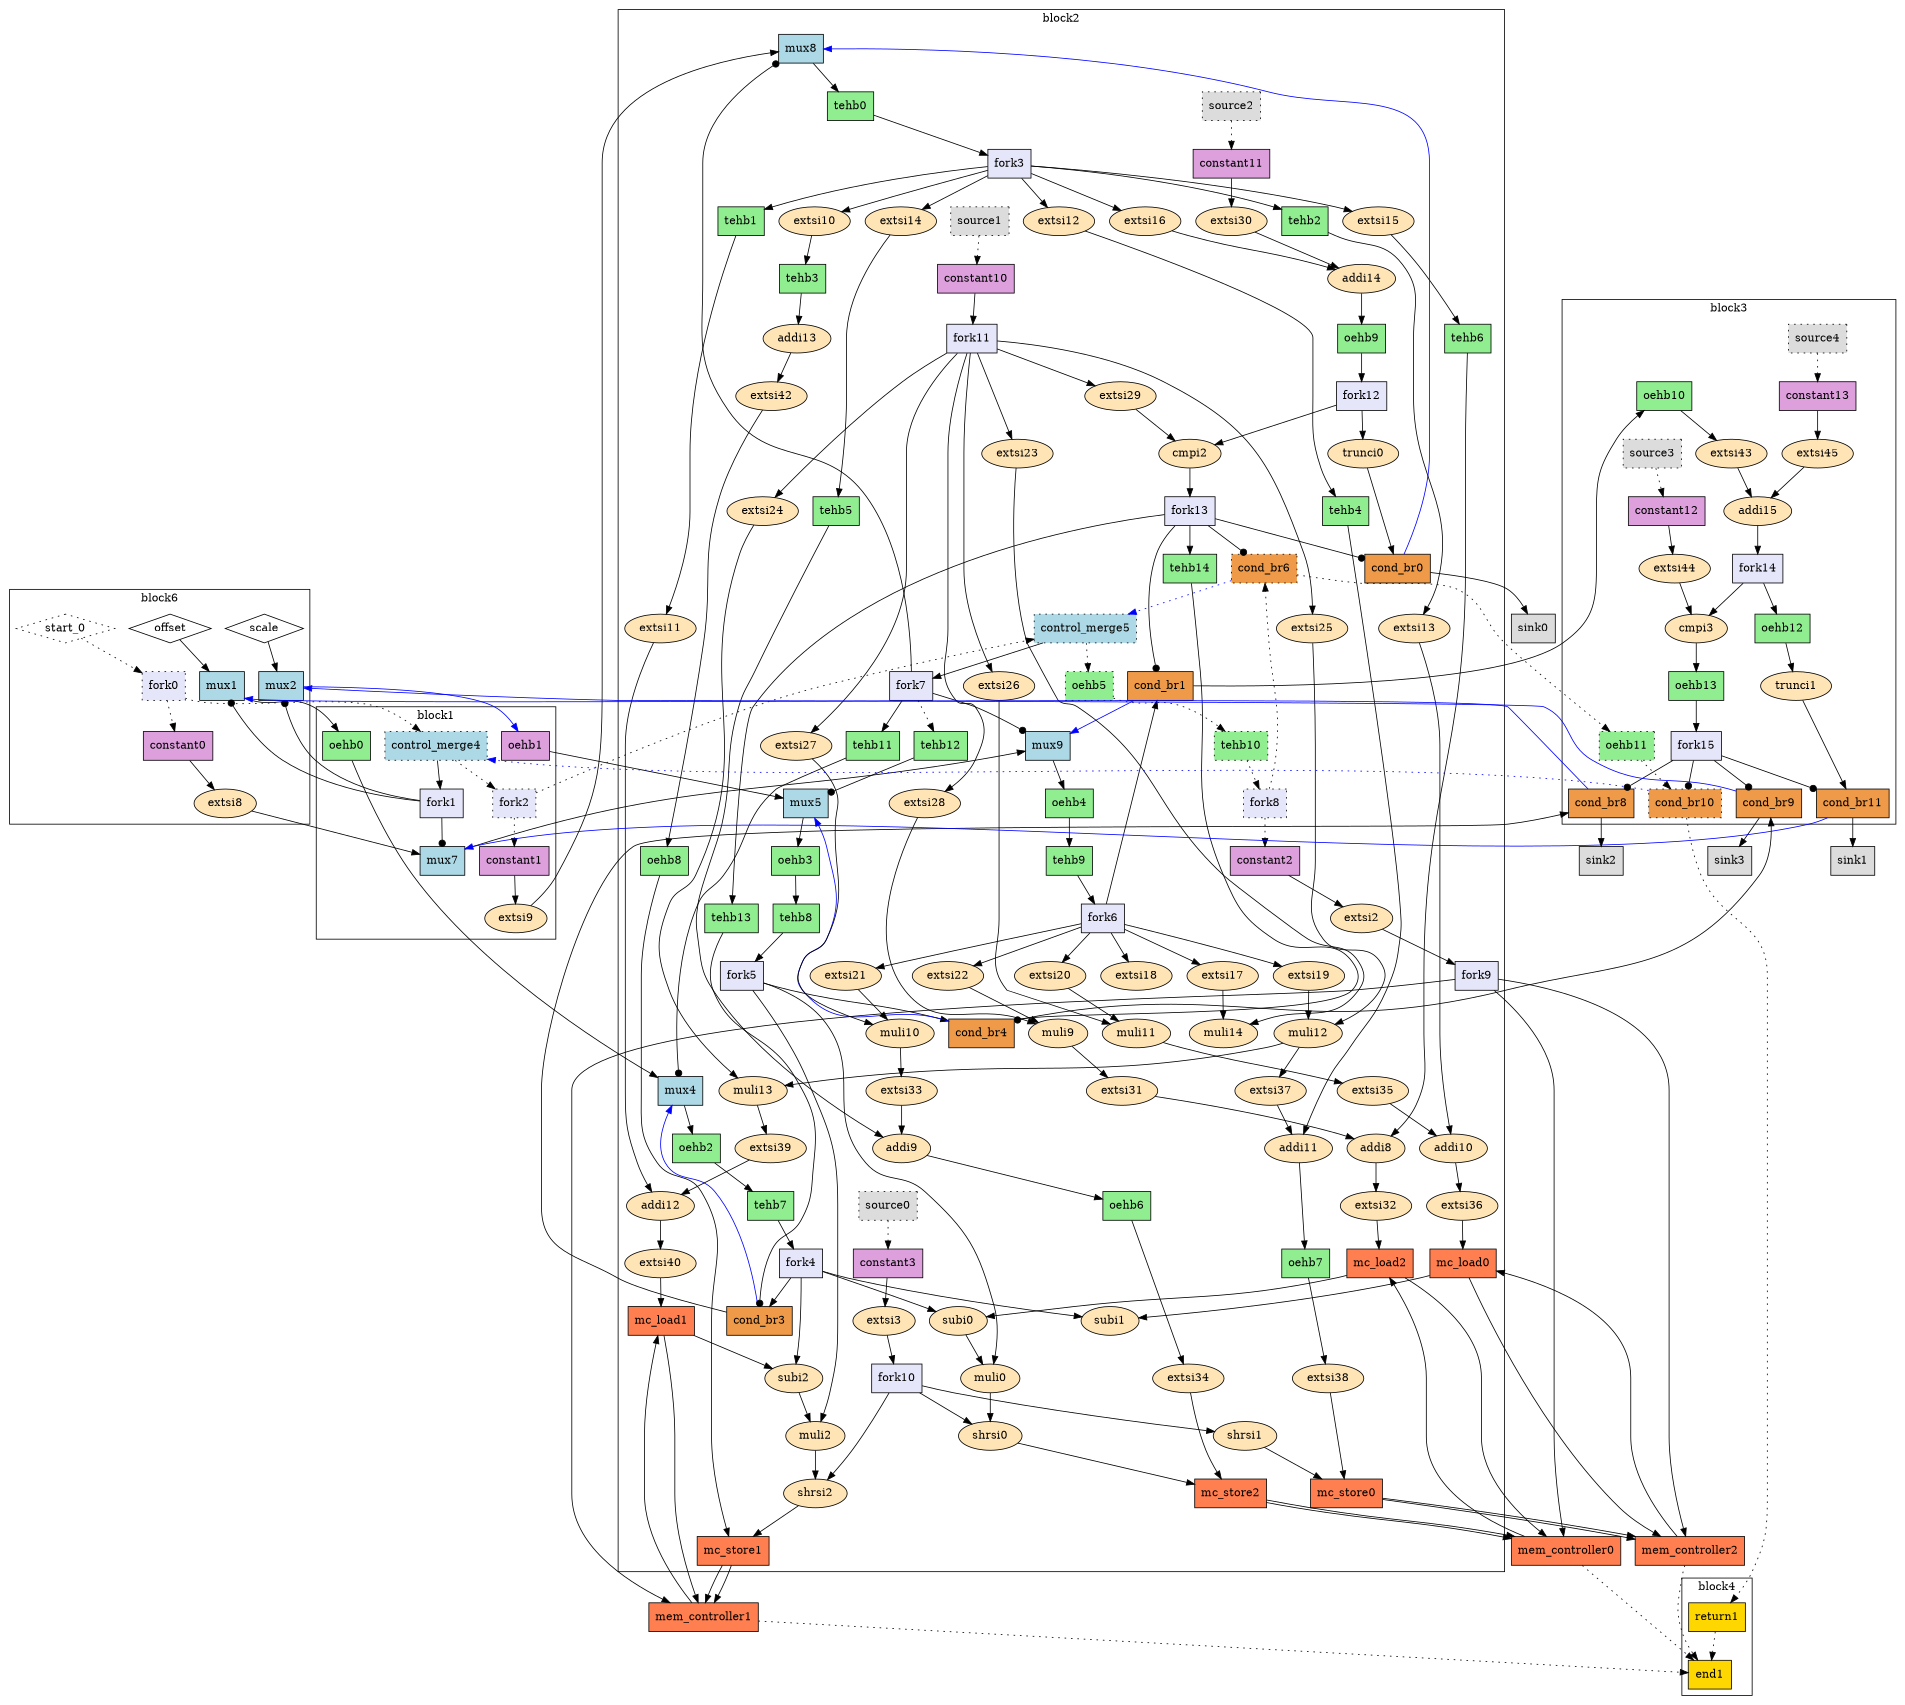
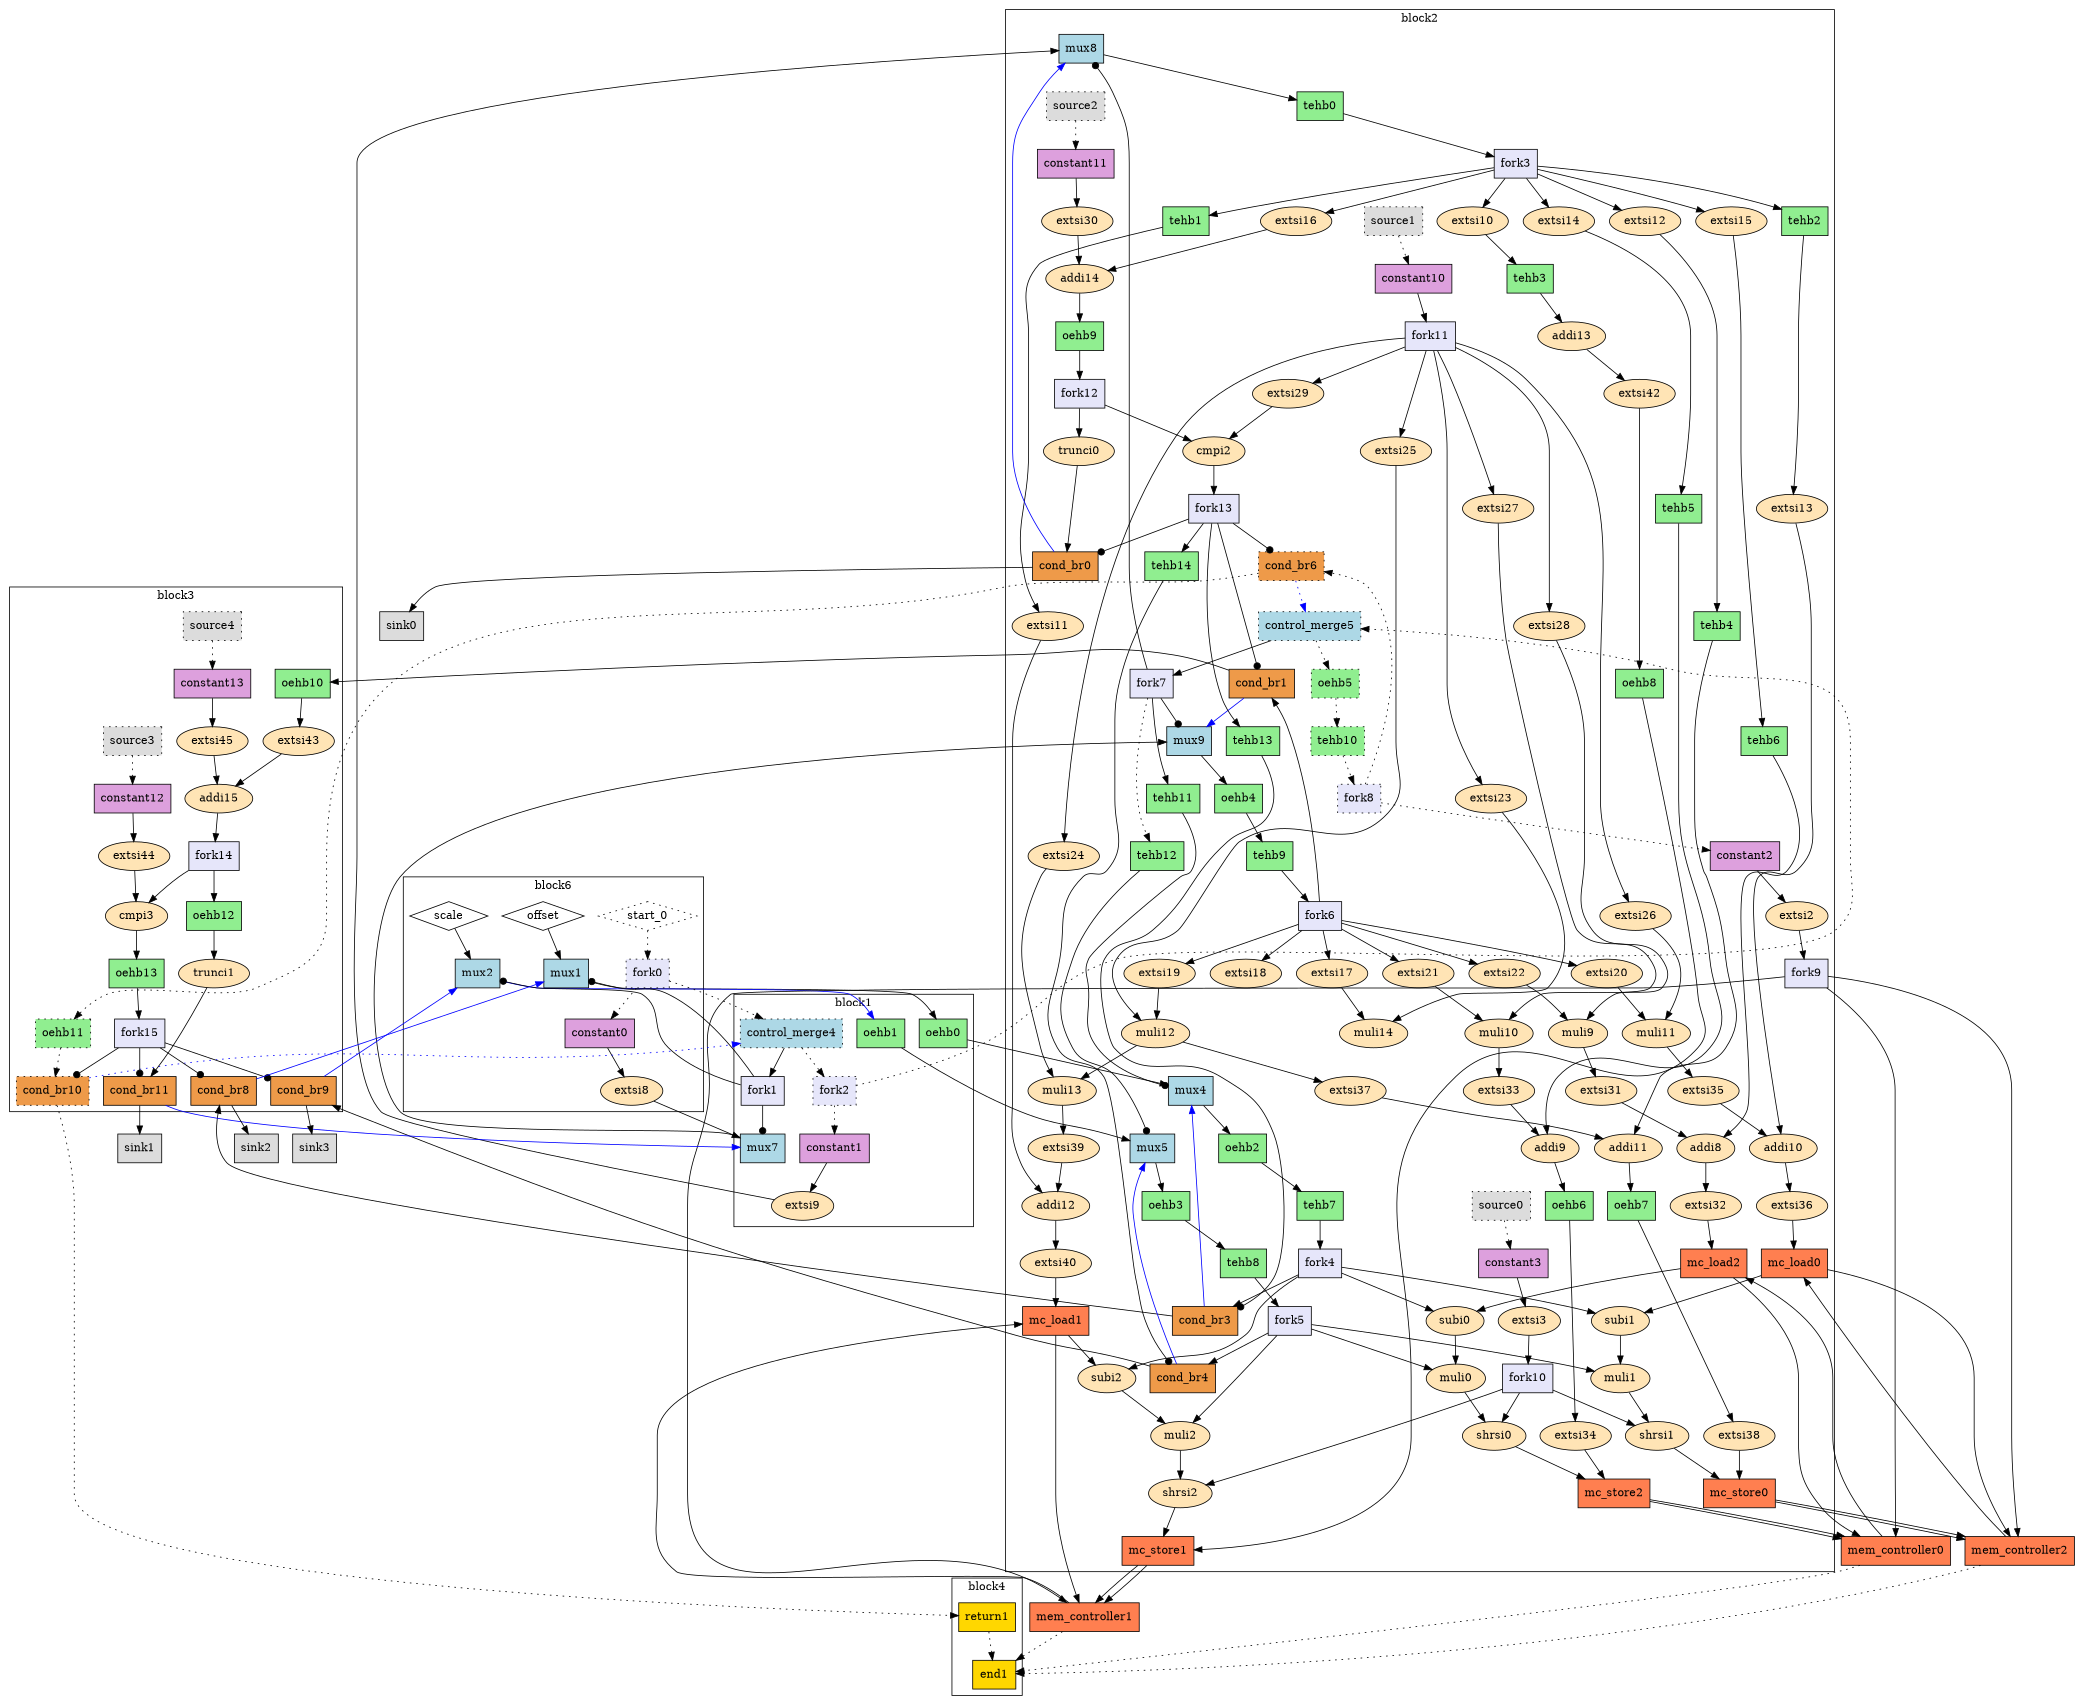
(525, 746) -> (881, 1033)
none -> (1620, 1378)
